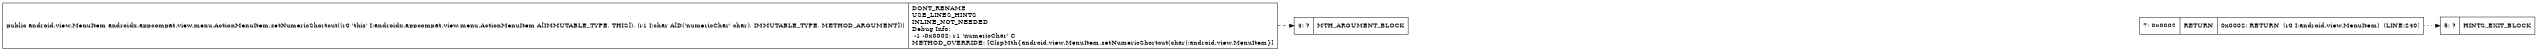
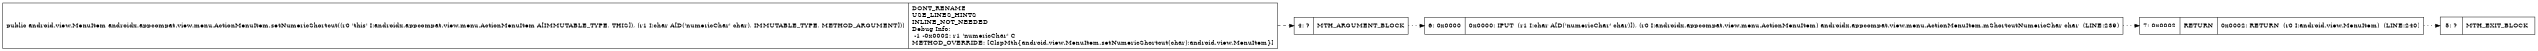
none -> (1774, 26)
(2497, 26) -> (2497, 26)
